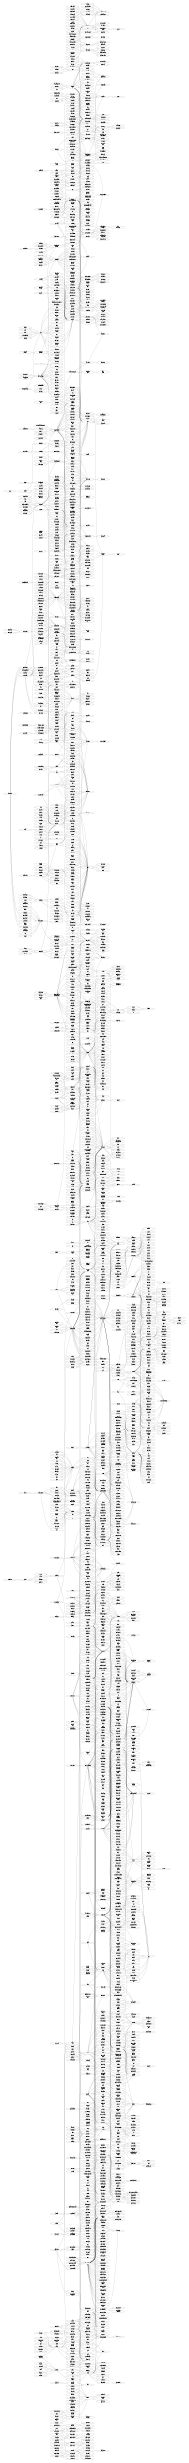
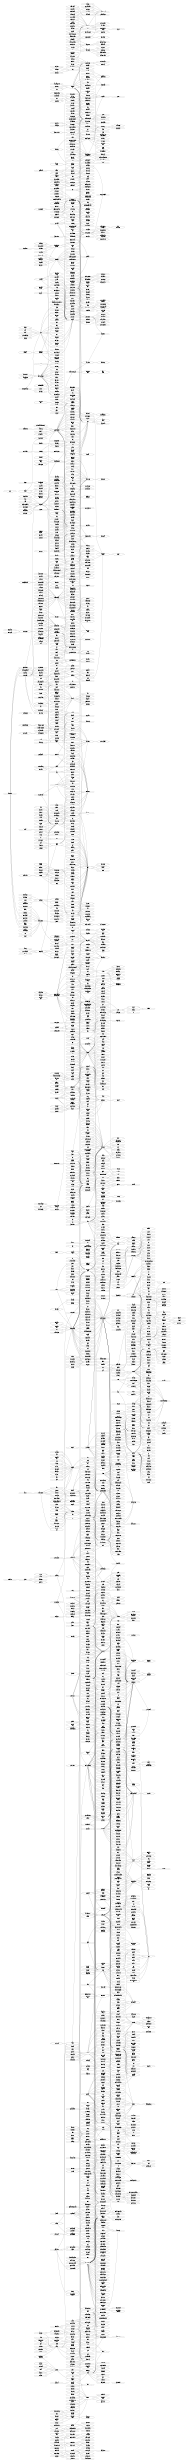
none -> (72, 1065)
none -> (118, 2172)
